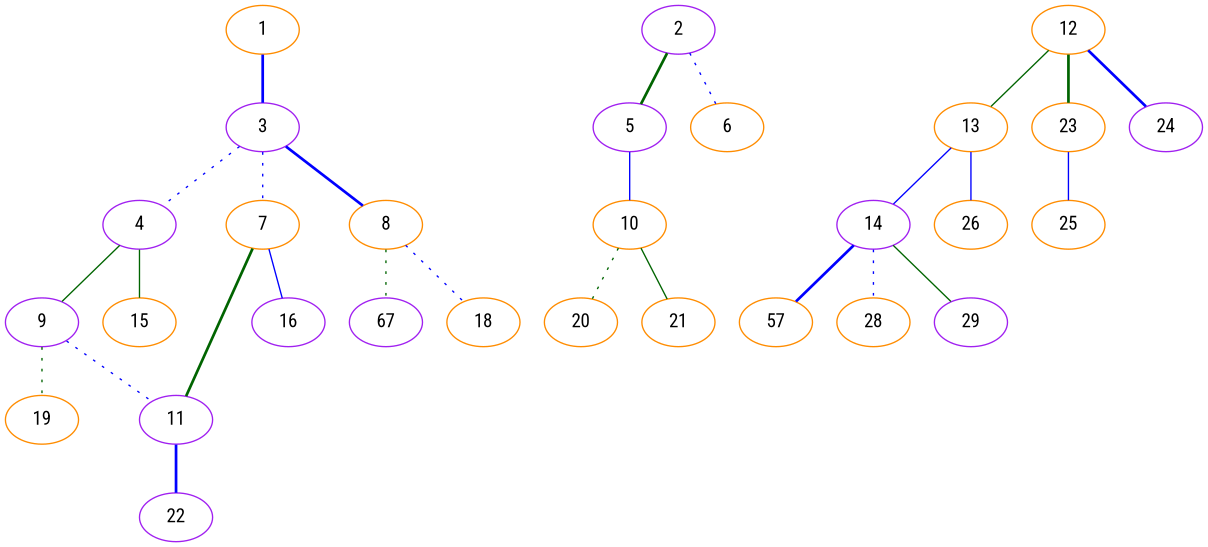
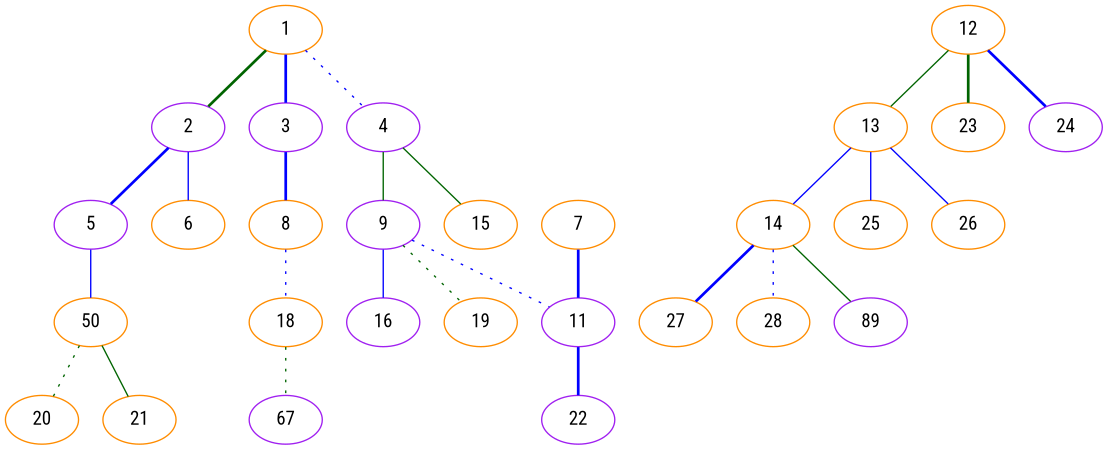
none -> (237, 78)
(654, 79) -> (140, 176)
(703, 79) -> (188, 176)
(201, 176) -> (334, 78)
(263, 176) -> none
(1068, 176) -> (871, 176)
(630, 225) -> (91, 322)
(873, 225) -> (773, 225)
(276, 274) -> (383, 274)
(386, 274) -> (286, 371)
(219, 322) -> (578, 274)
(776, 322) -> (676, 322)
(971, 322) -> (871, 322)
